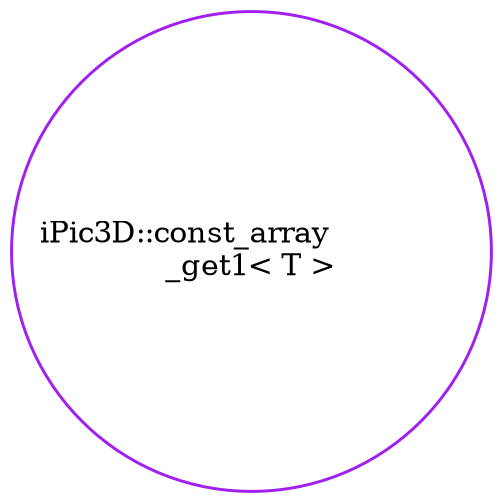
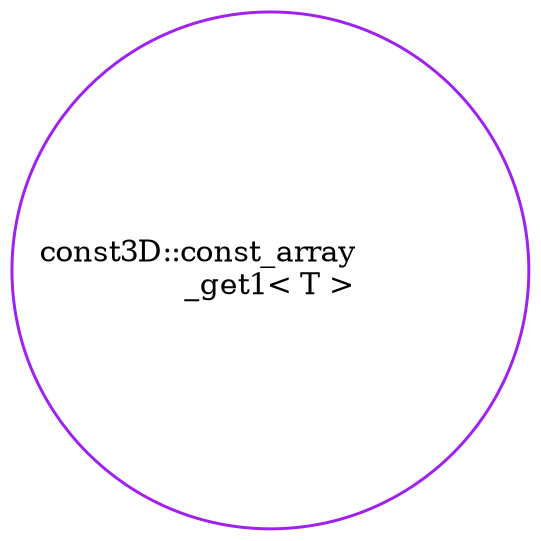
(251, 251) -> (270, 270)
